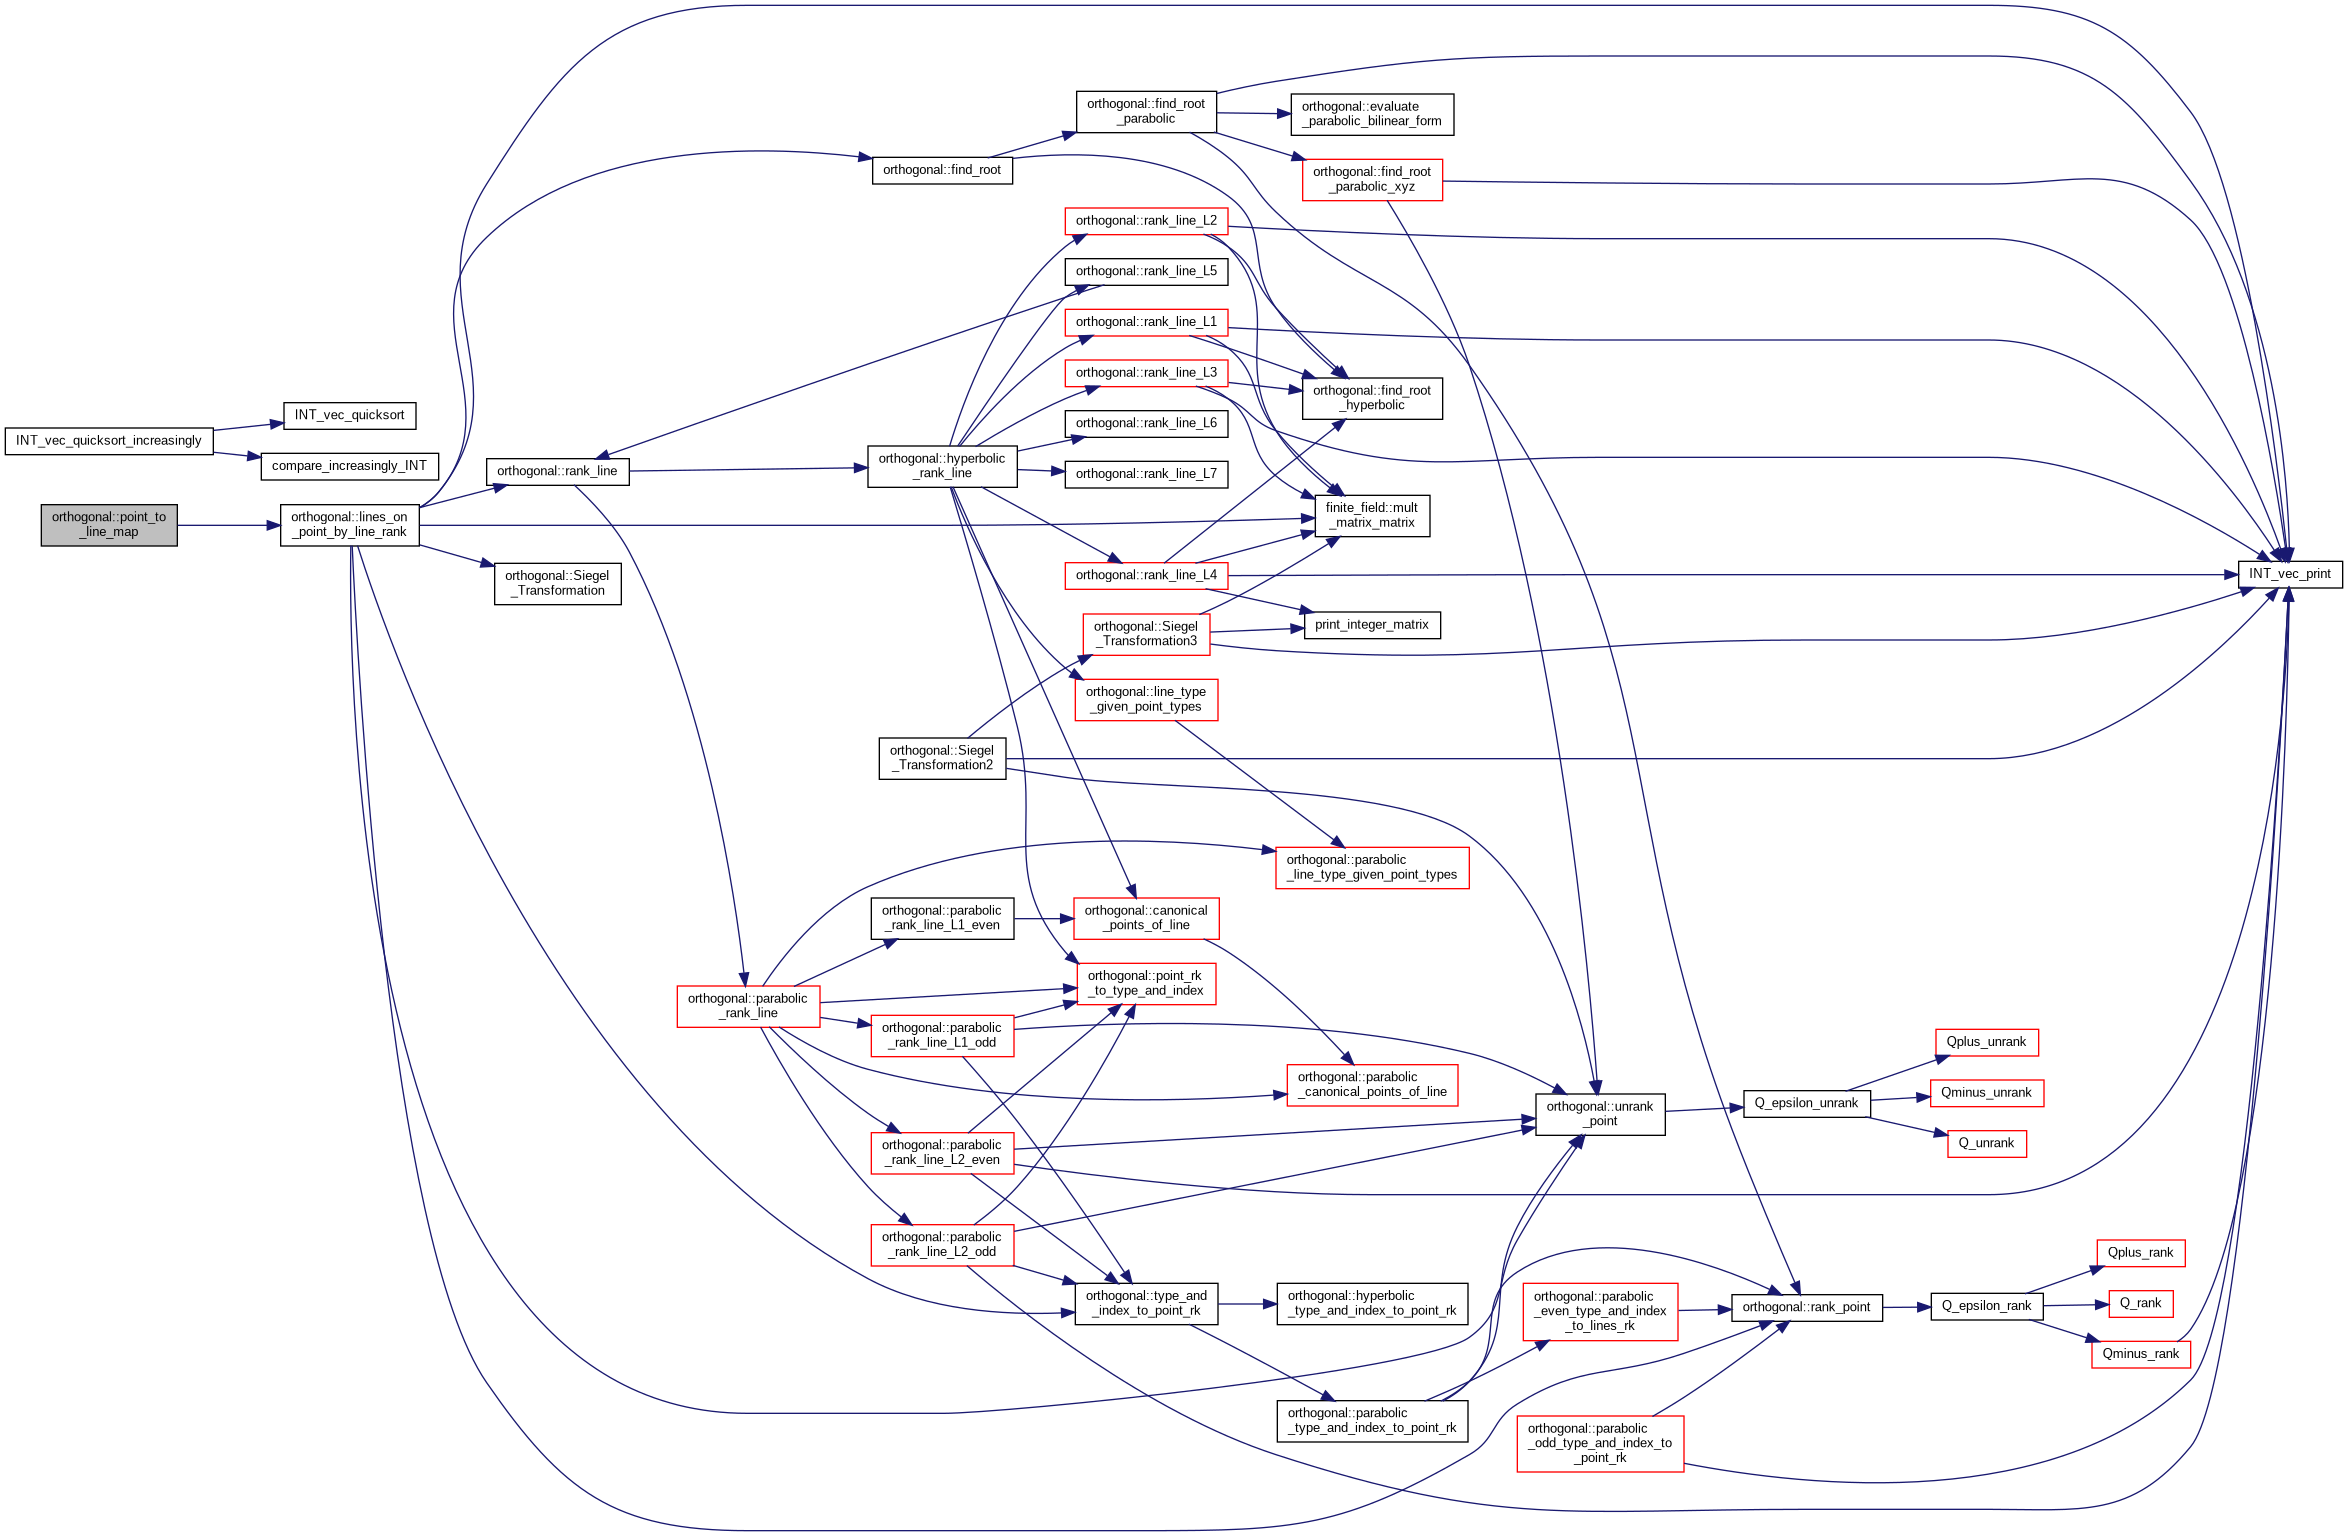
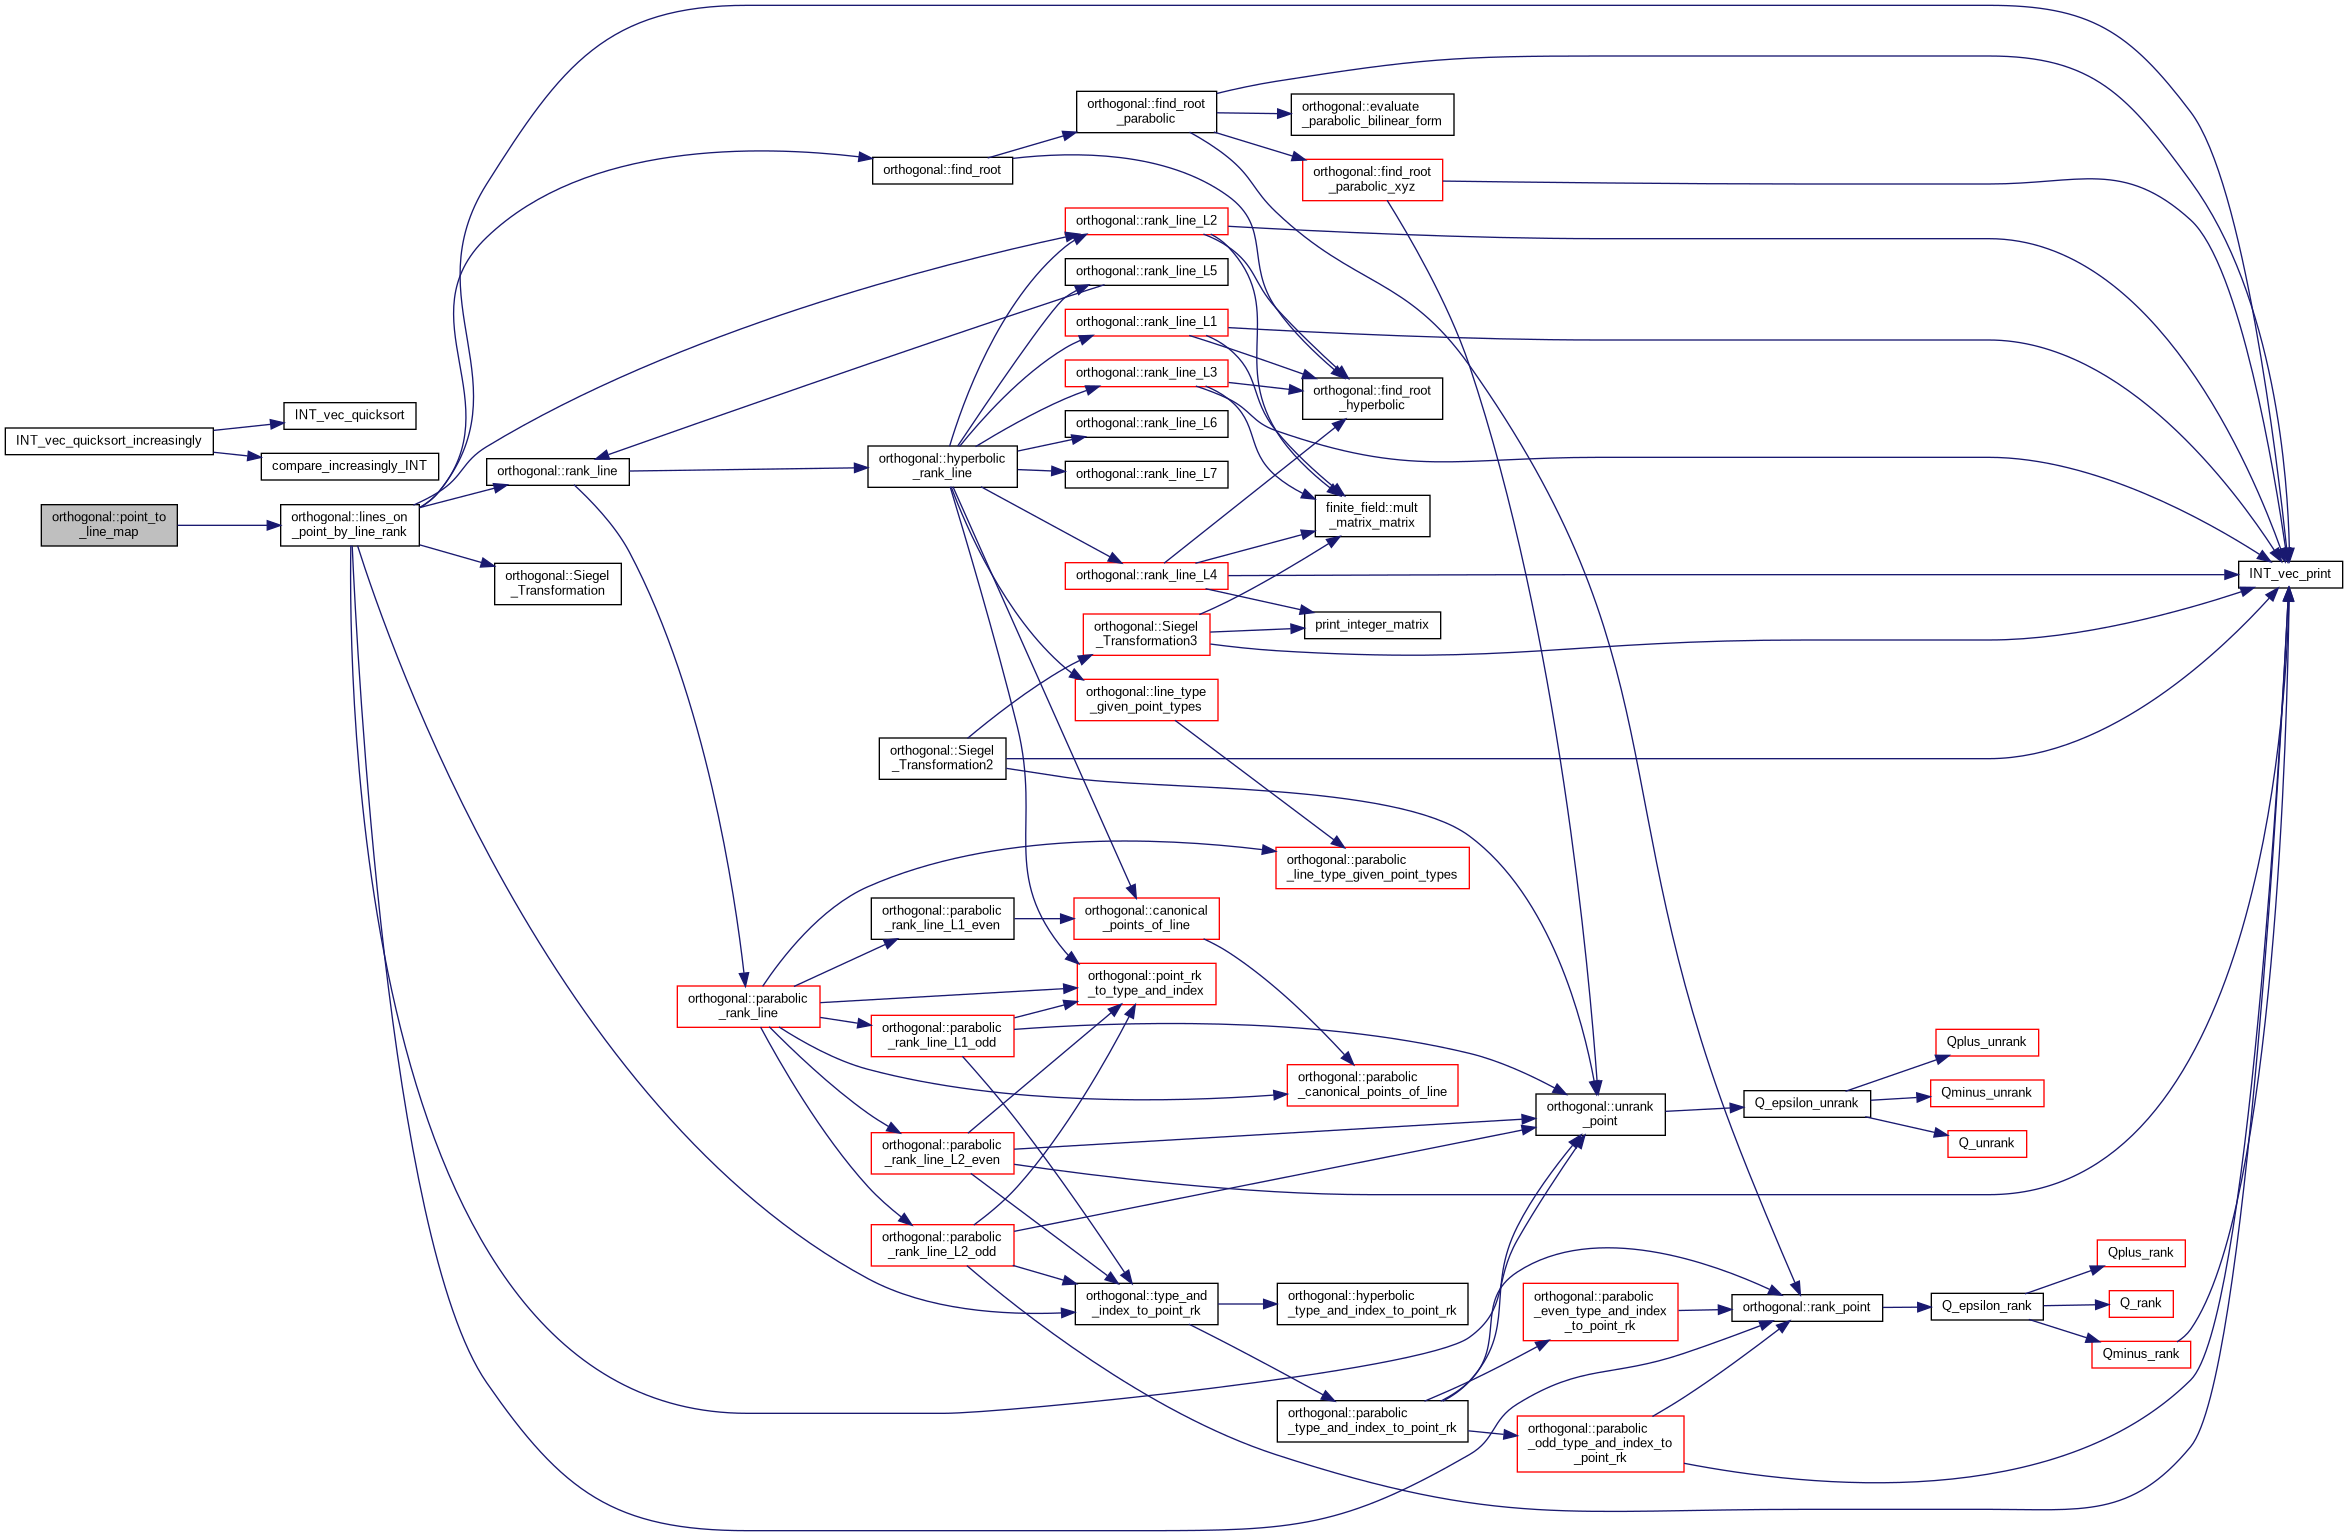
(861, 525) -> (723, 335)
(1601, 1312) -> (1601, 1312)
none -> (1482, 1432)
